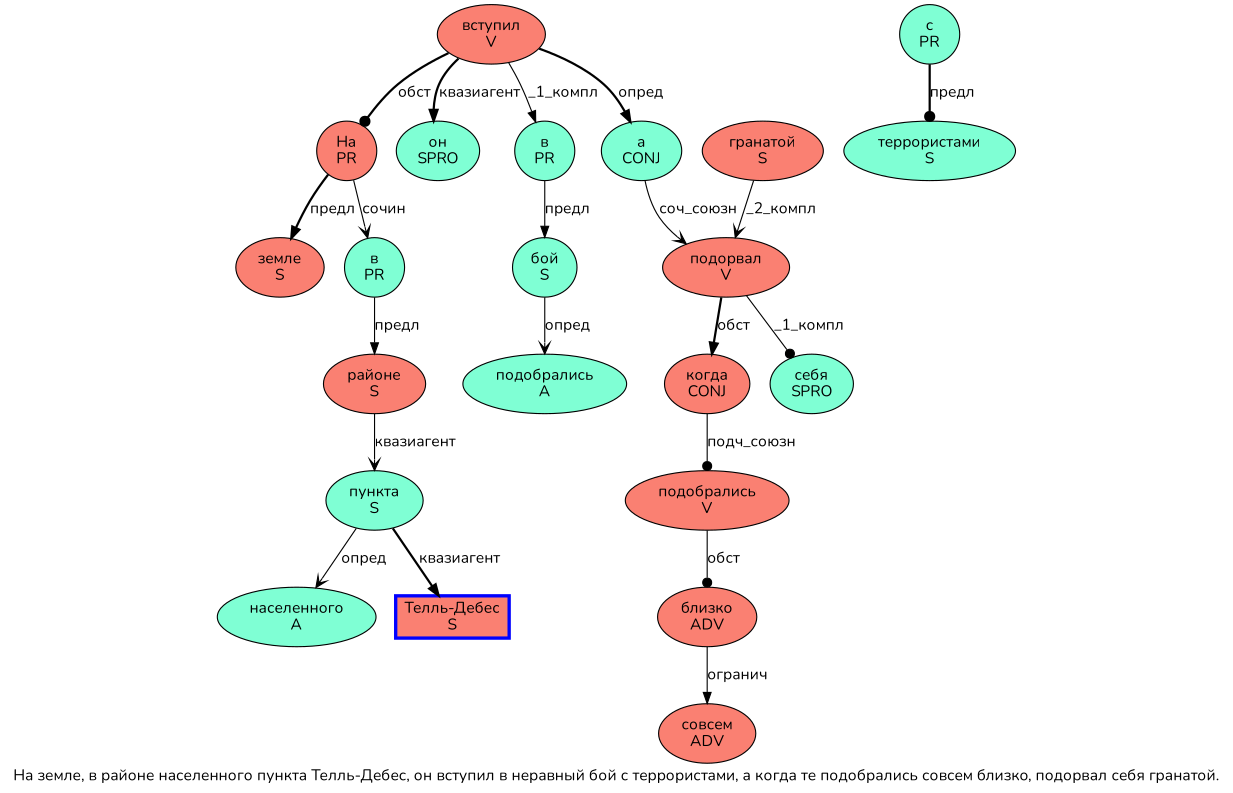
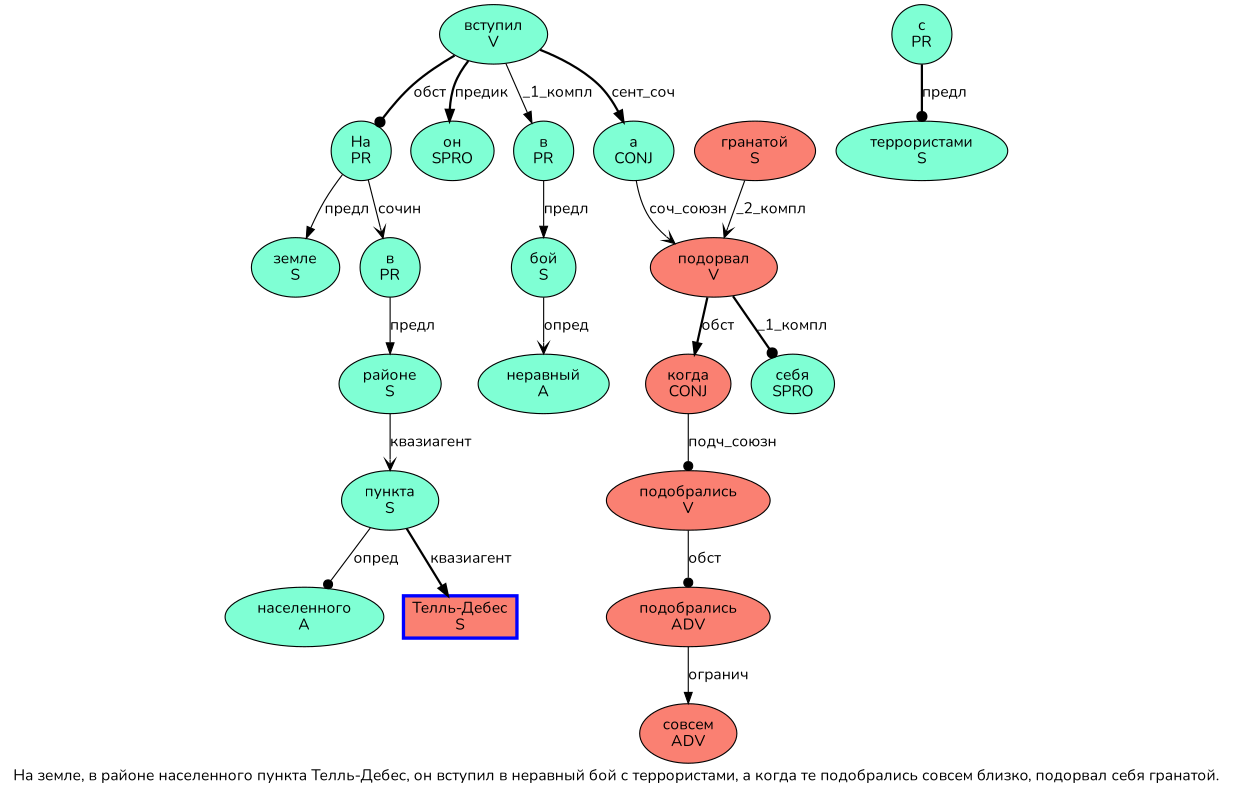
(491, 34) -> (494, 34)
(480, 93) -> (482, 93)
(641, 93) -> (644, 93)
(347, 151) -> (361, 151)
(310, 200) -> (325, 200)
(280, 267) -> (296, 267)
(767, 323) -> (751, 323)
(375, 384) -> (390, 384)
(545, 384) -> (544, 384)
(339, 553) -> (351, 554)
(707, 617) -> (688, 617)
